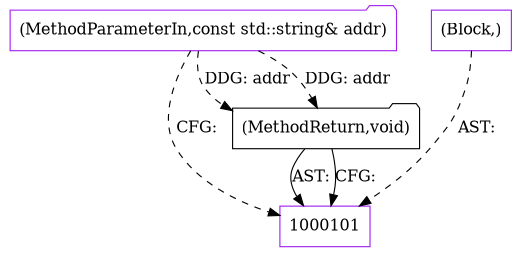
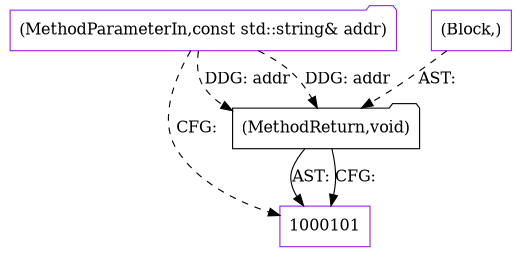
(439, 137) -> (410, 78)
